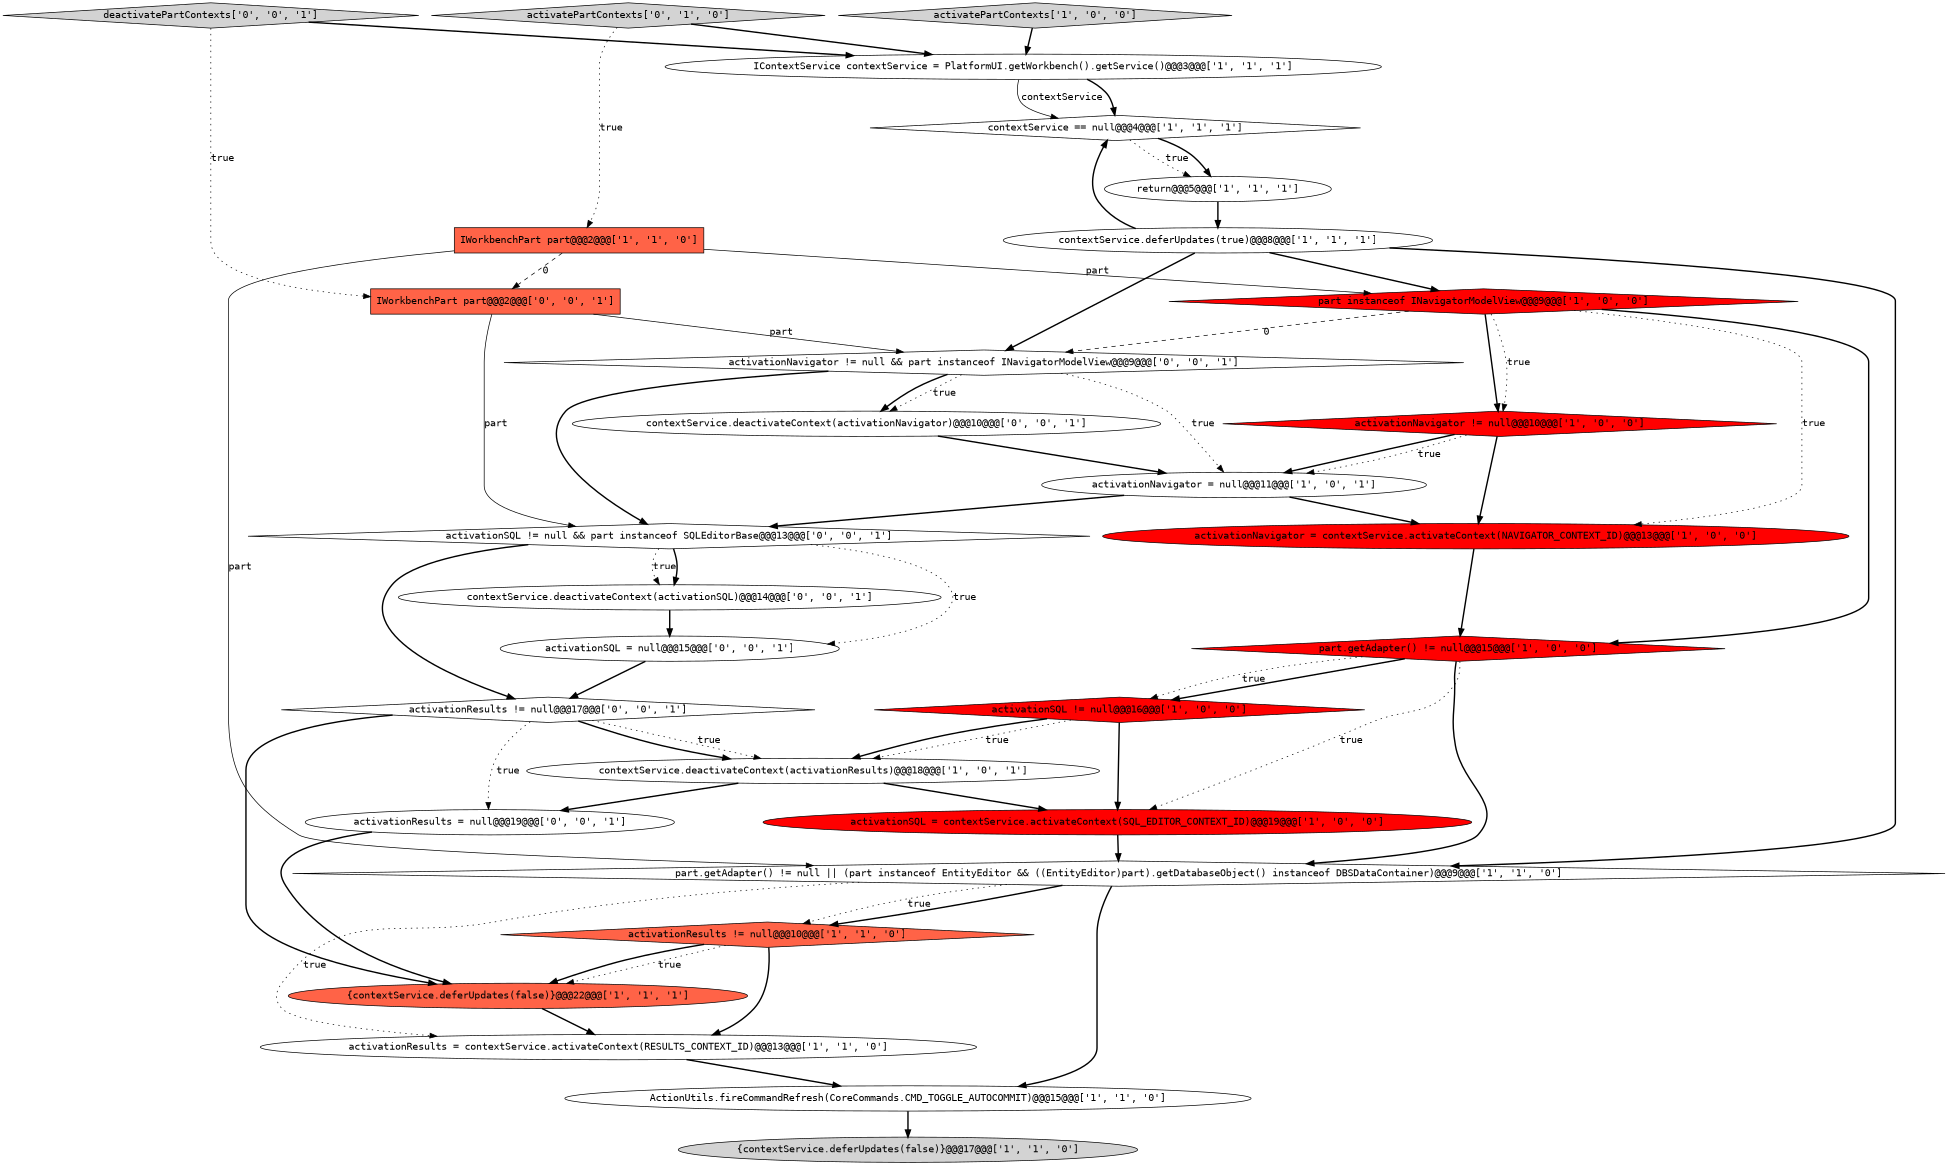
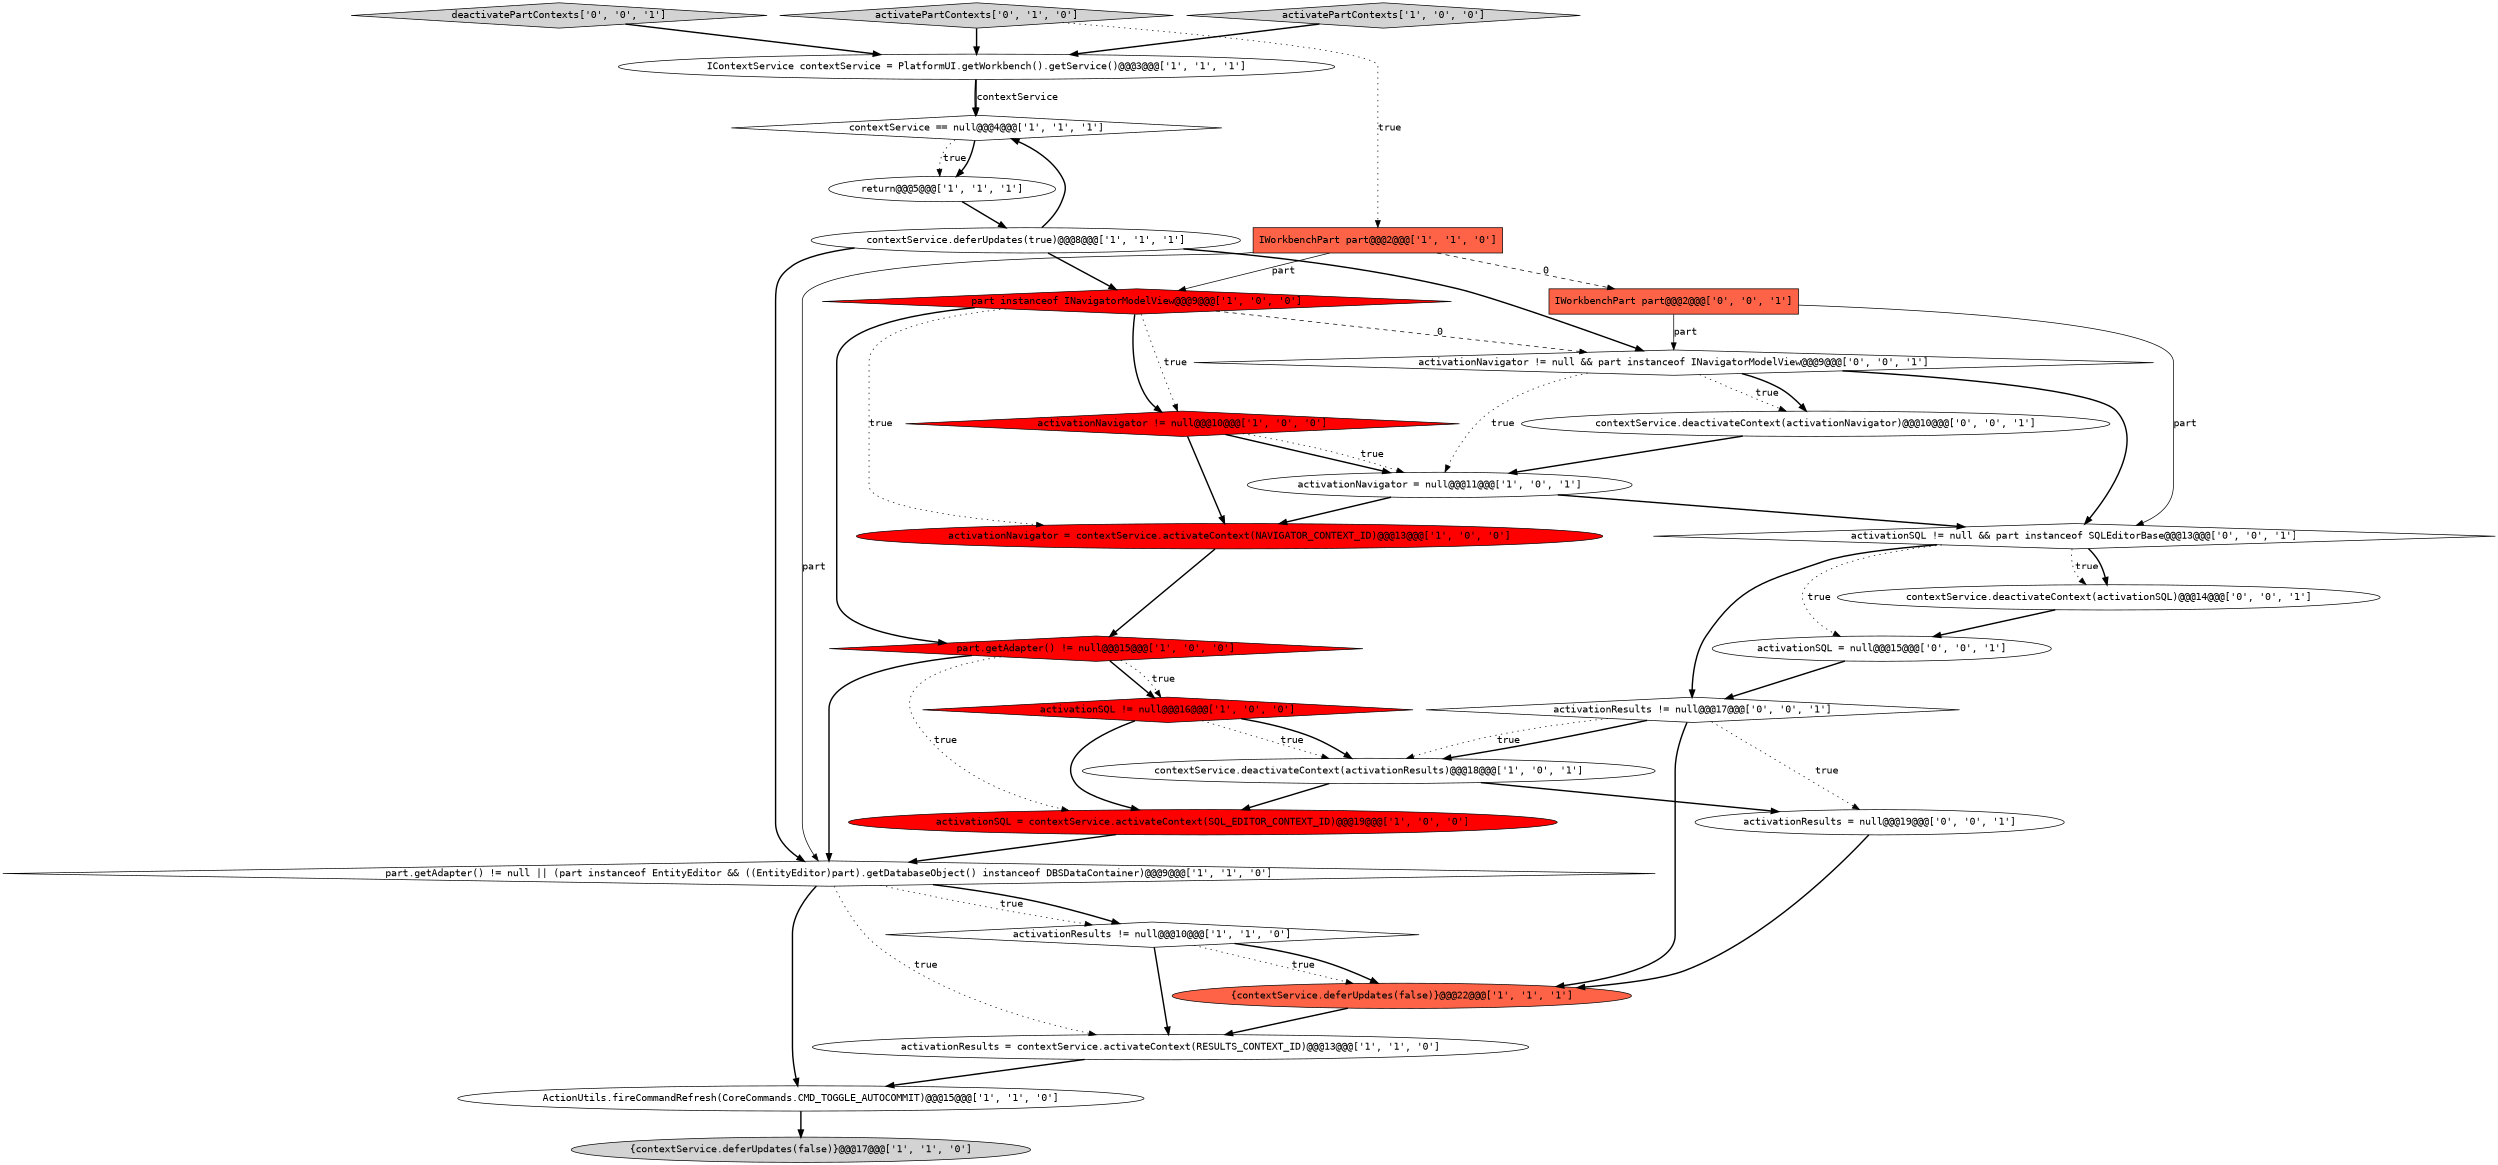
(211, 220) -> none
(767, 935) -> (1152, 935)
